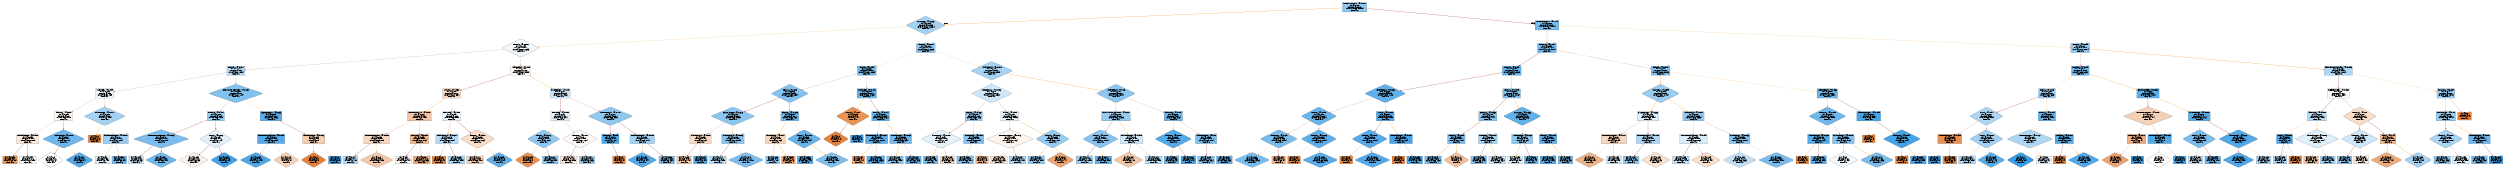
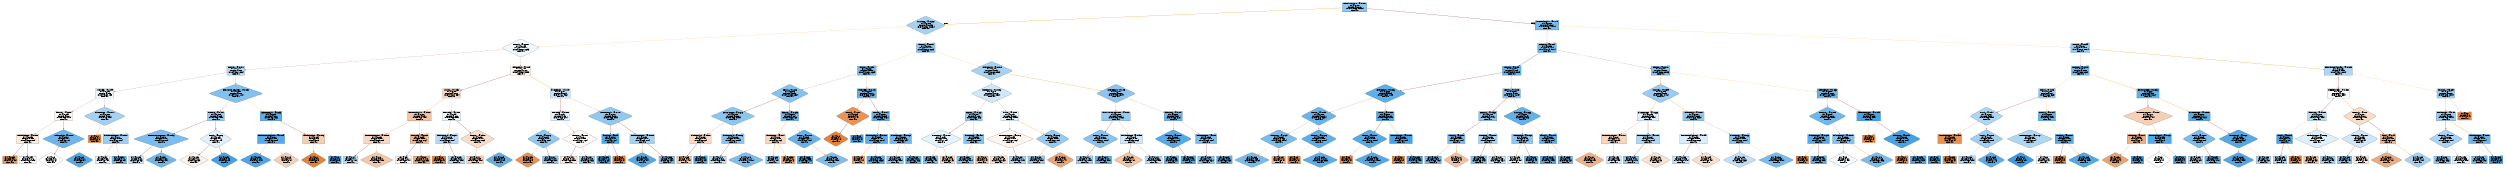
none -> (604, 160)
